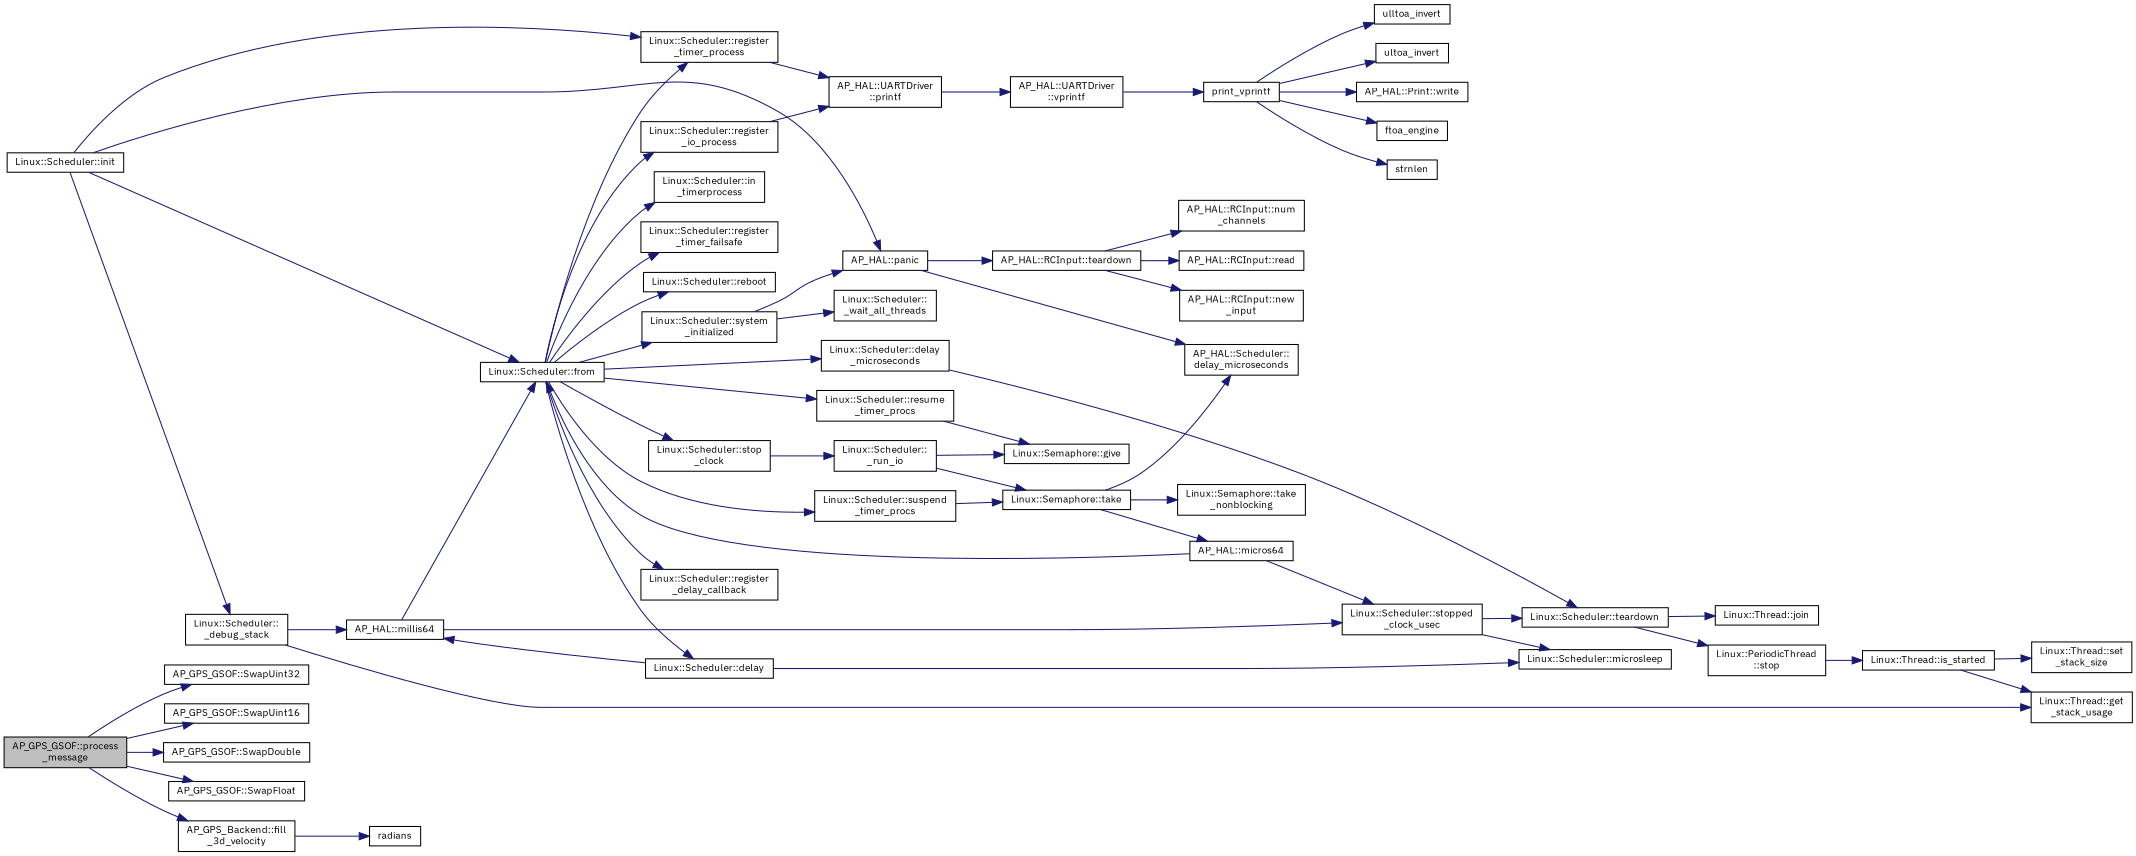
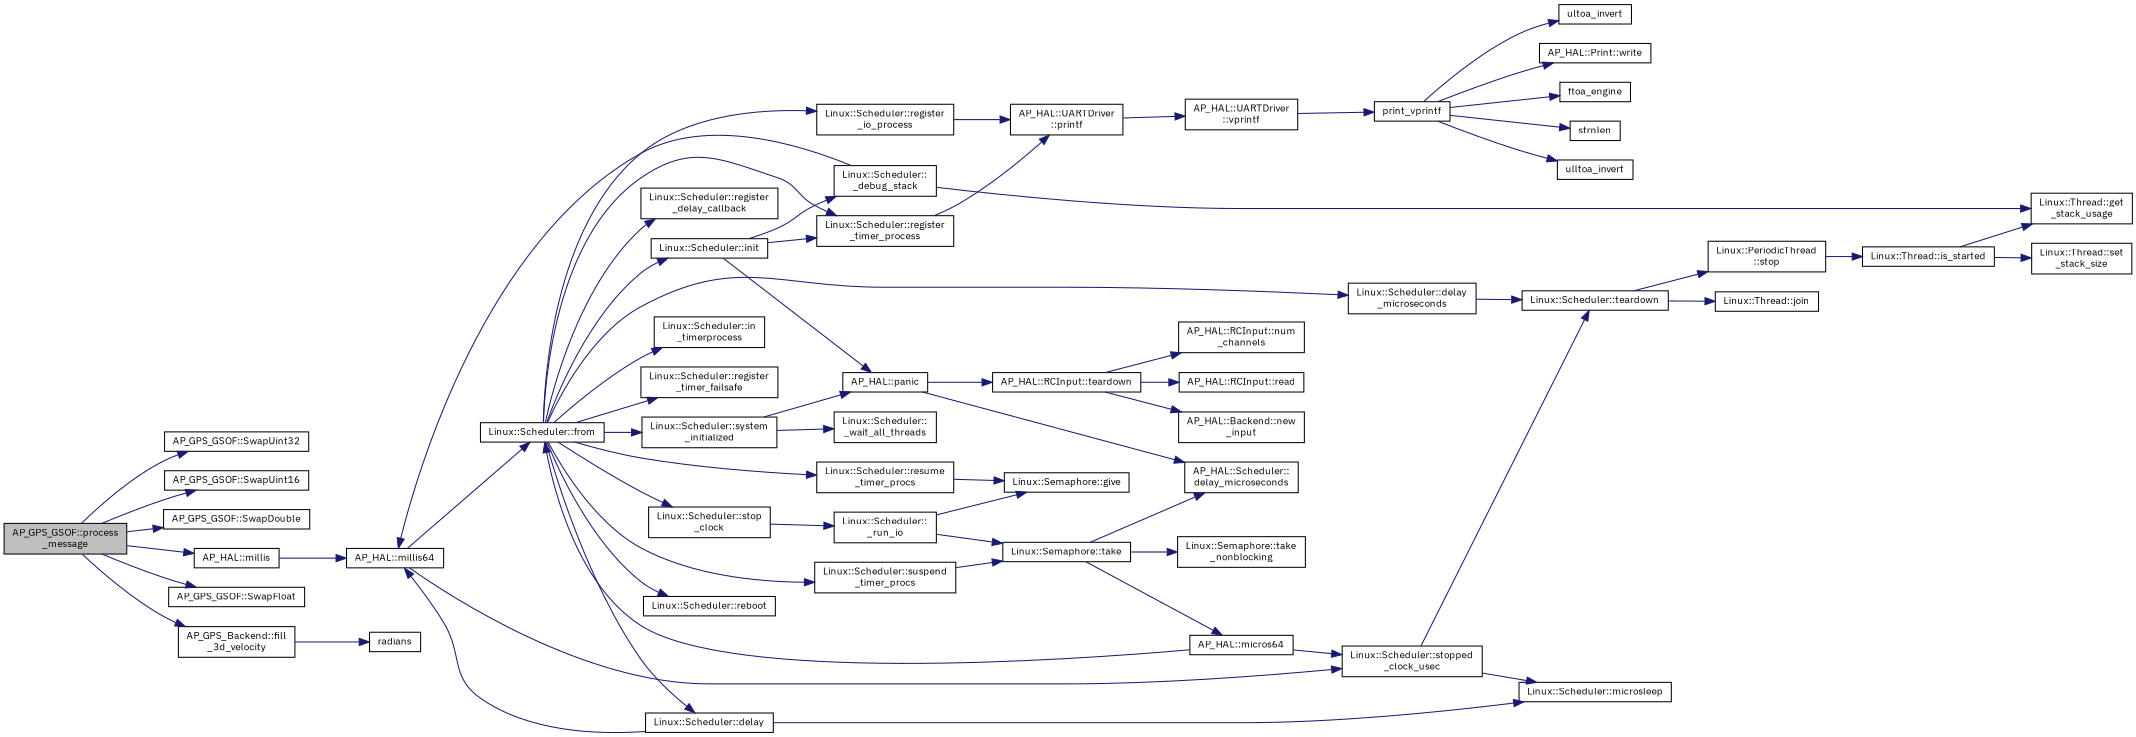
(299, 265) -> (590, 333)
(1241, 306) -> (1241, 427)
none -> (237, 558)
